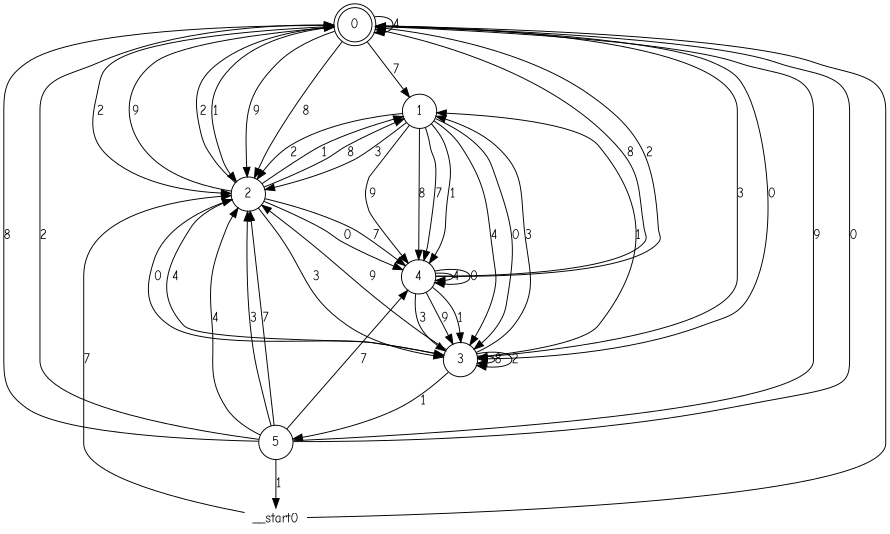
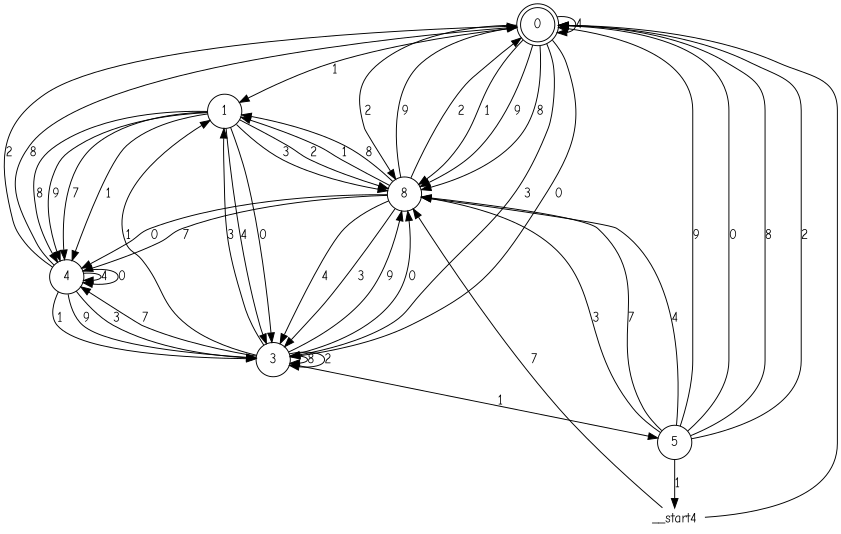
(396, 70) -> (335, 70)
(248, 194) -> (404, 194)
(344, 363) -> (168, 335)
(276, 519) -> (675, 519)
